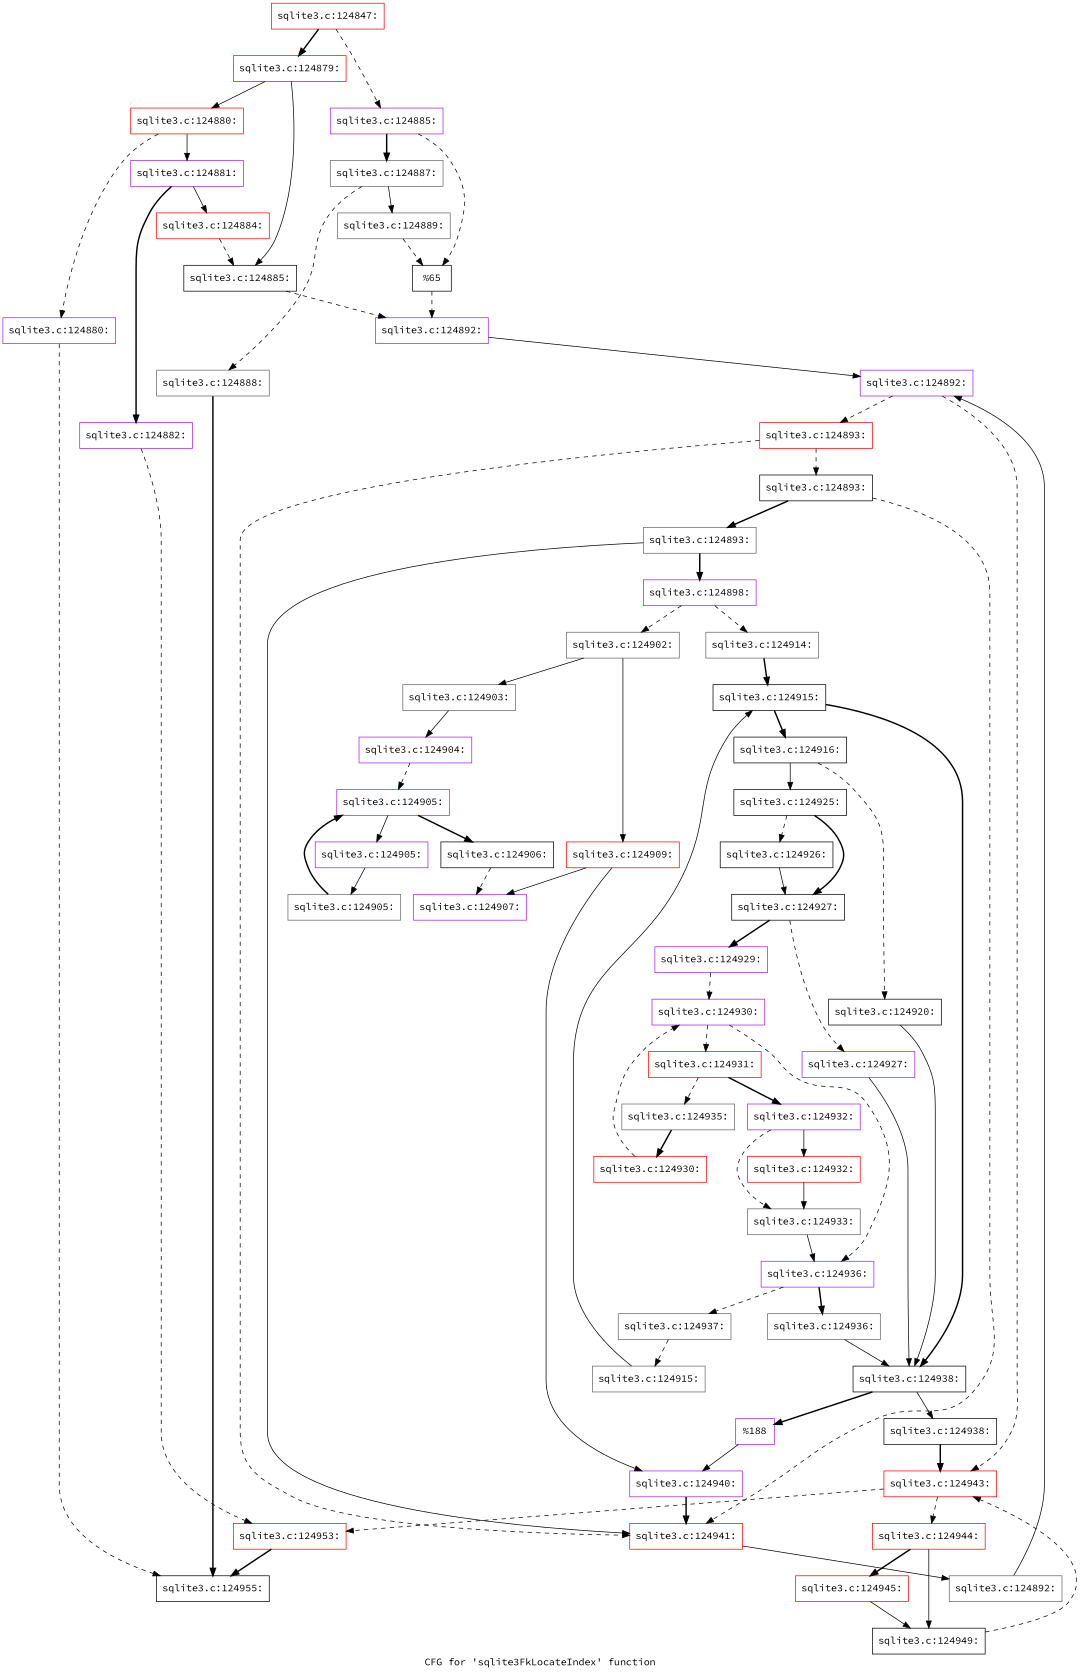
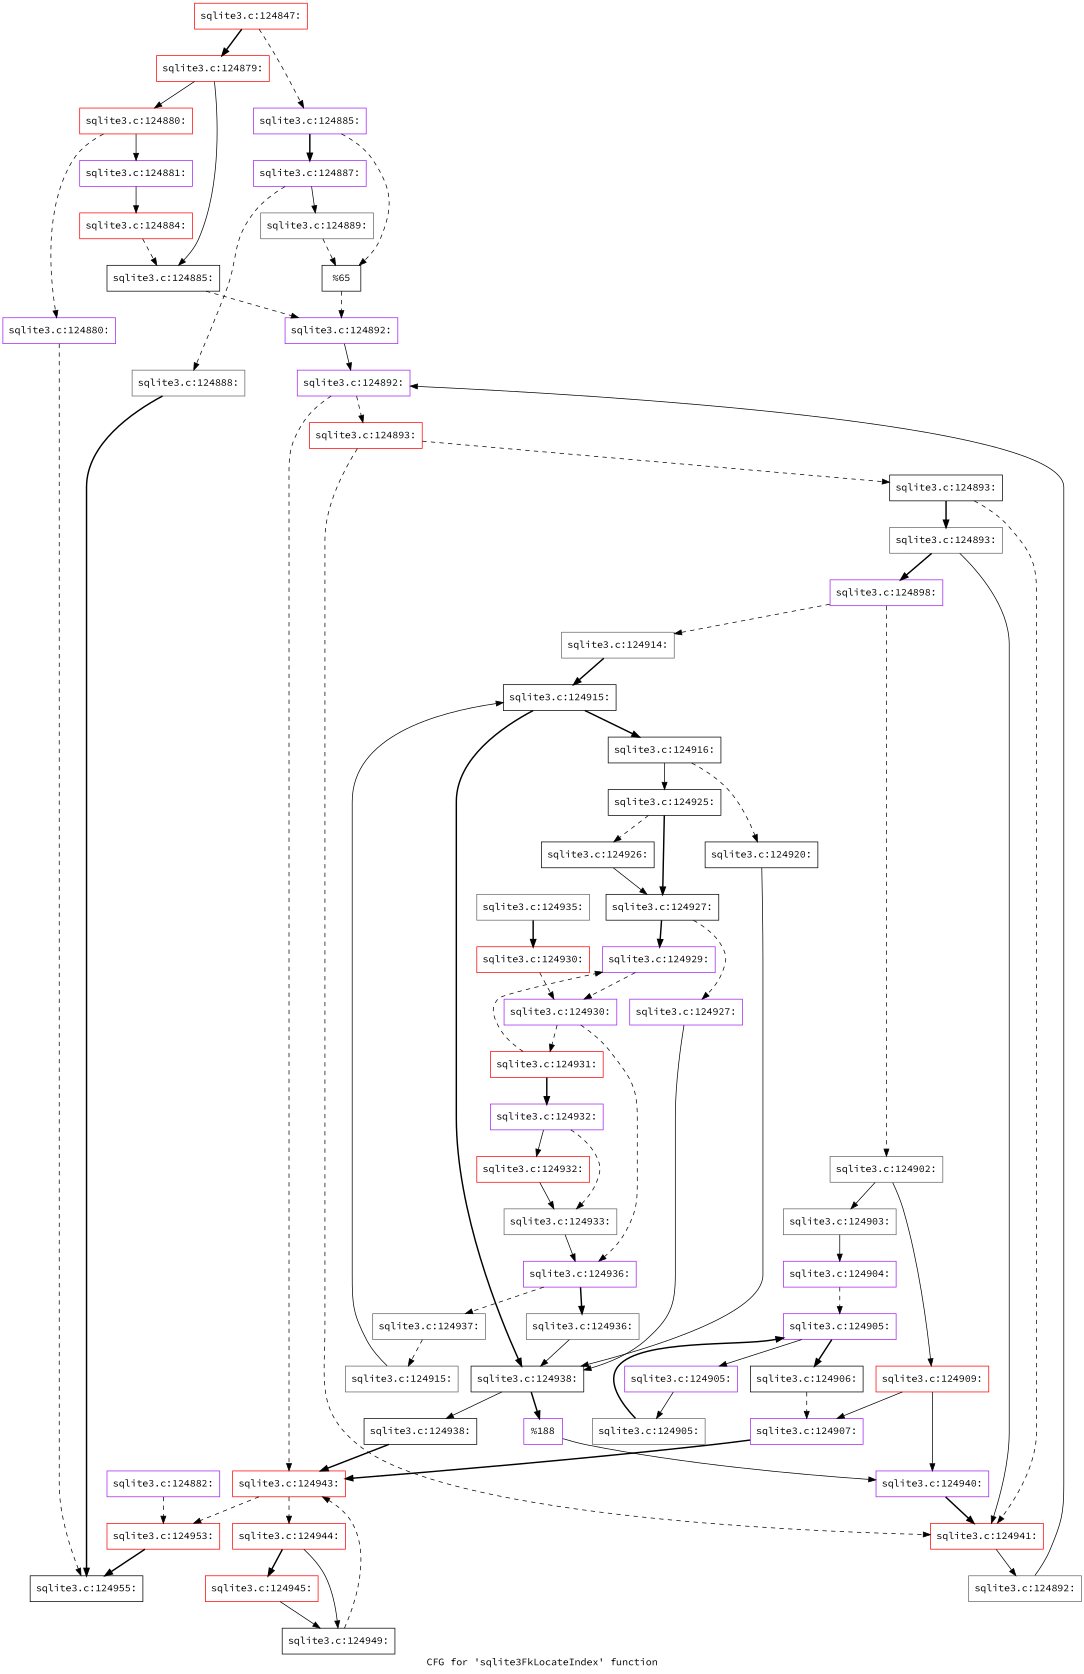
(387, 173) -> (310, 173)
(136, 296) -> none
(693, 1088) -> (515, 993)
none -> (552, 1461)
